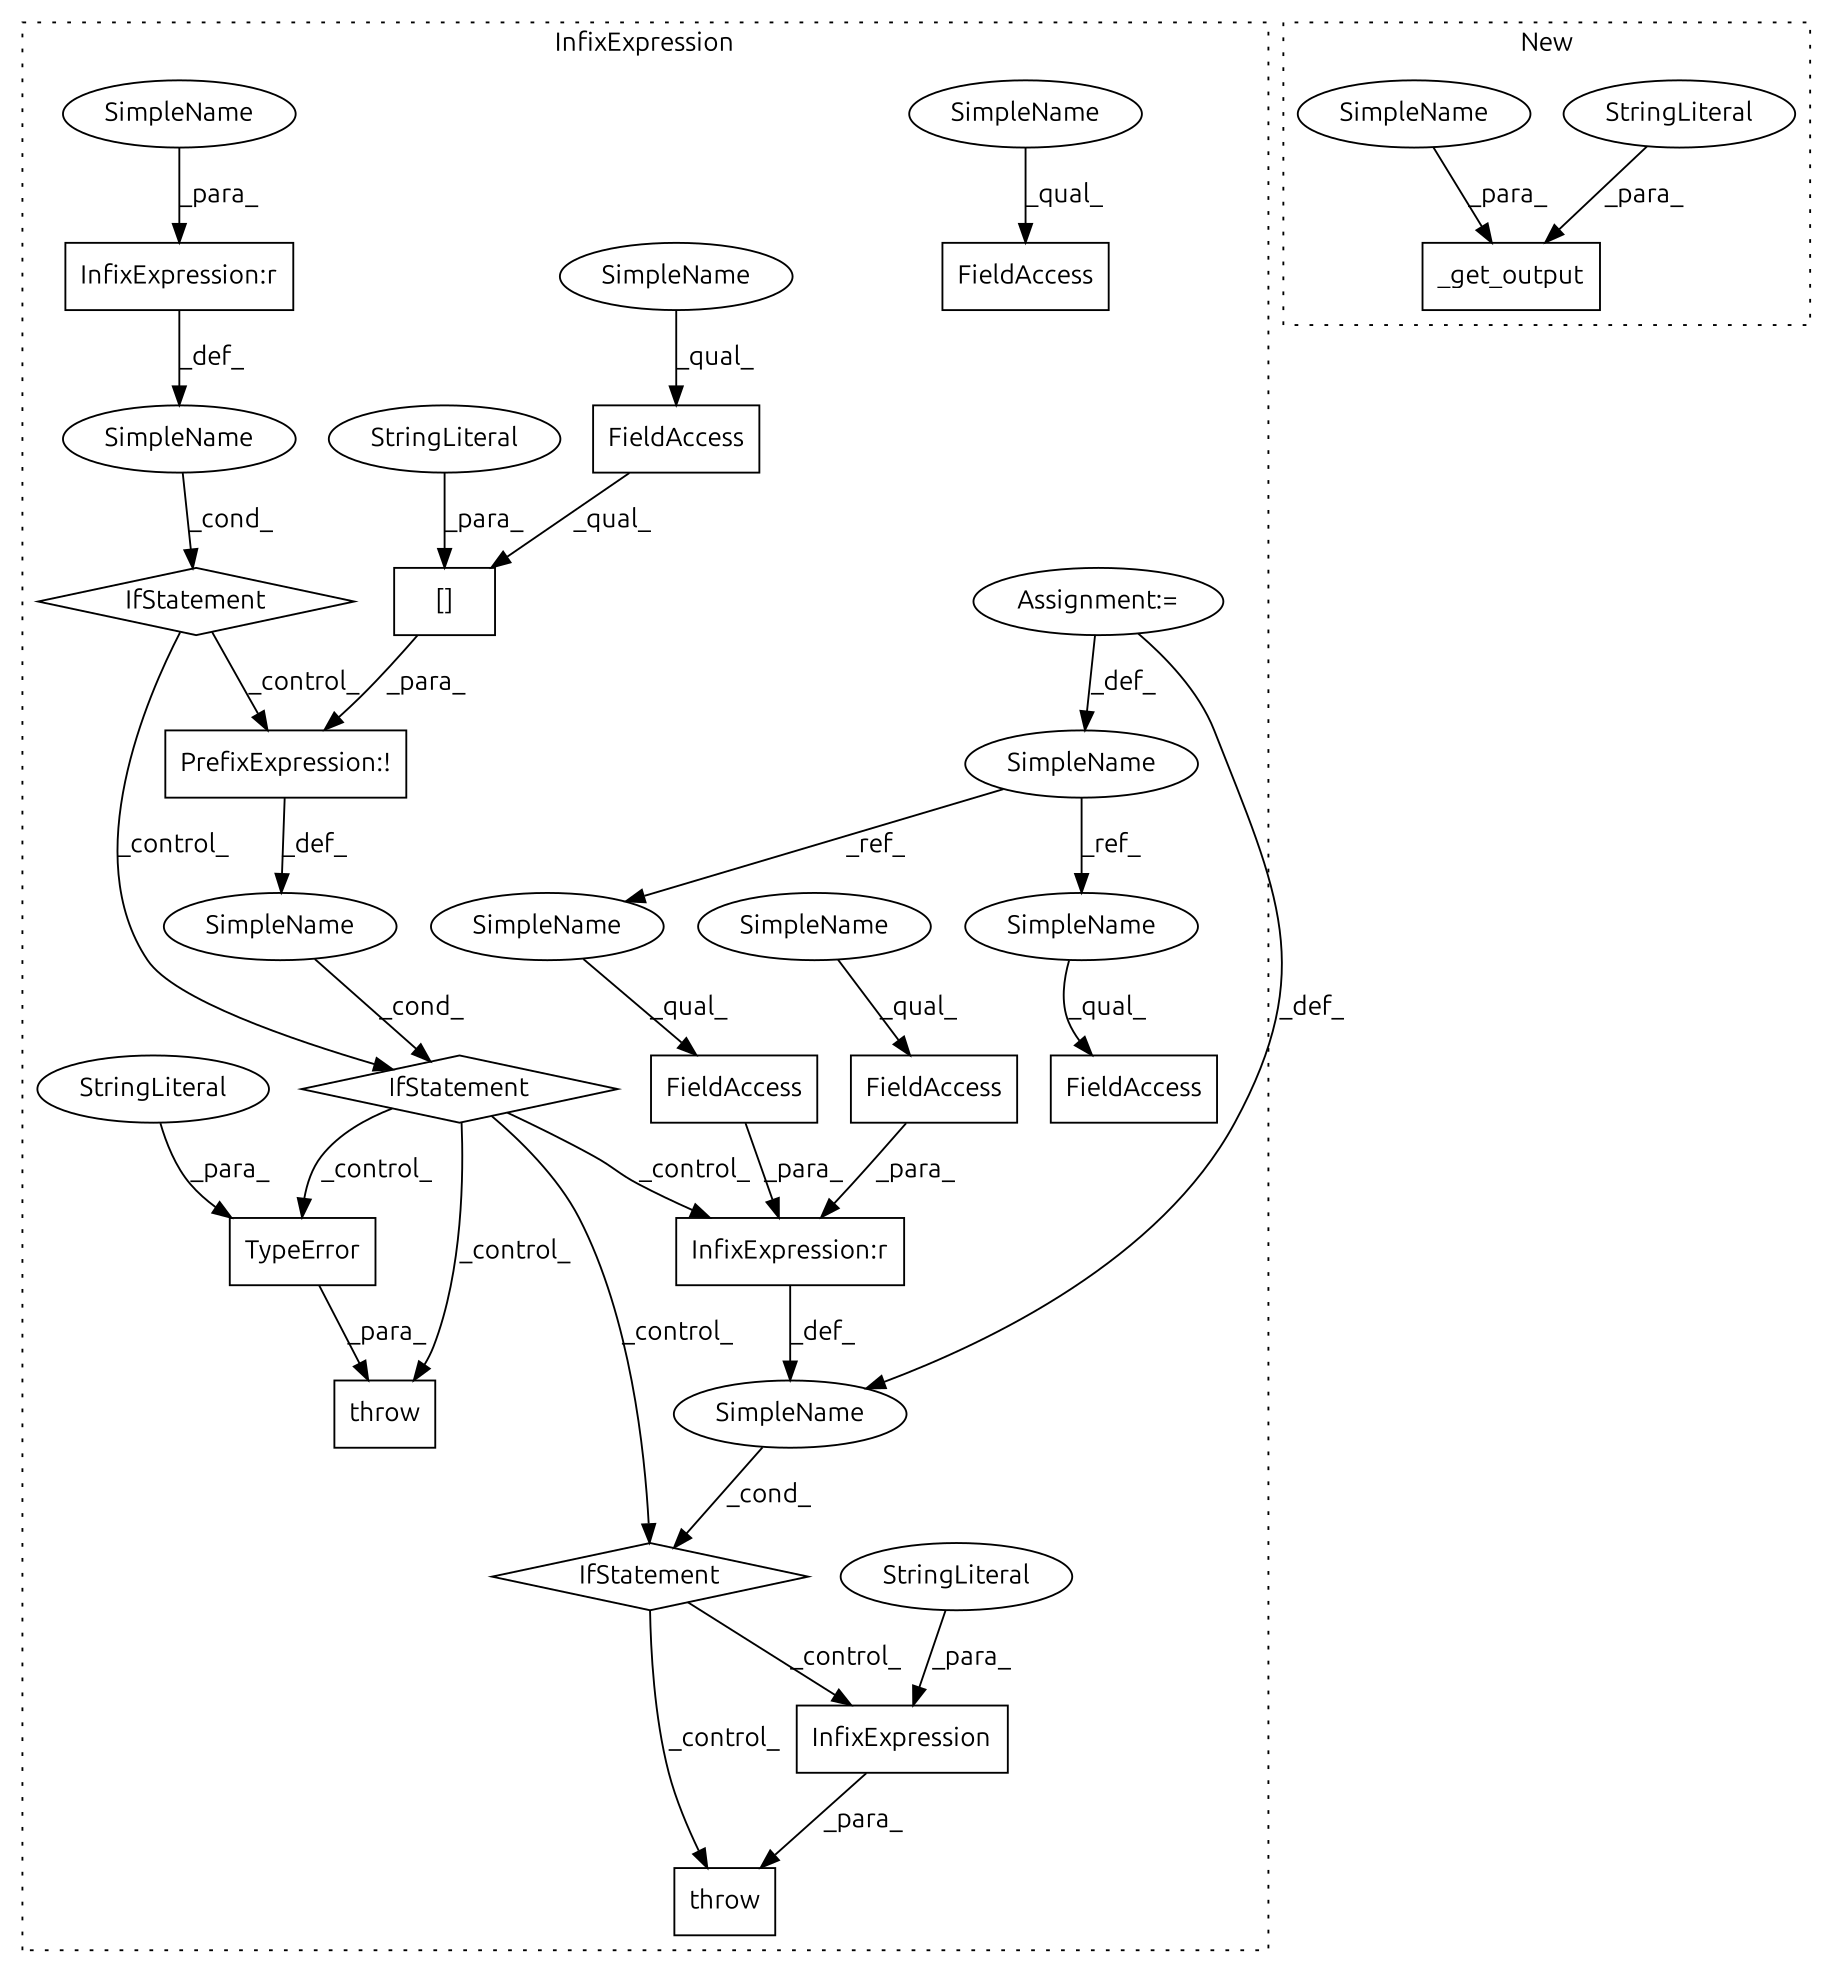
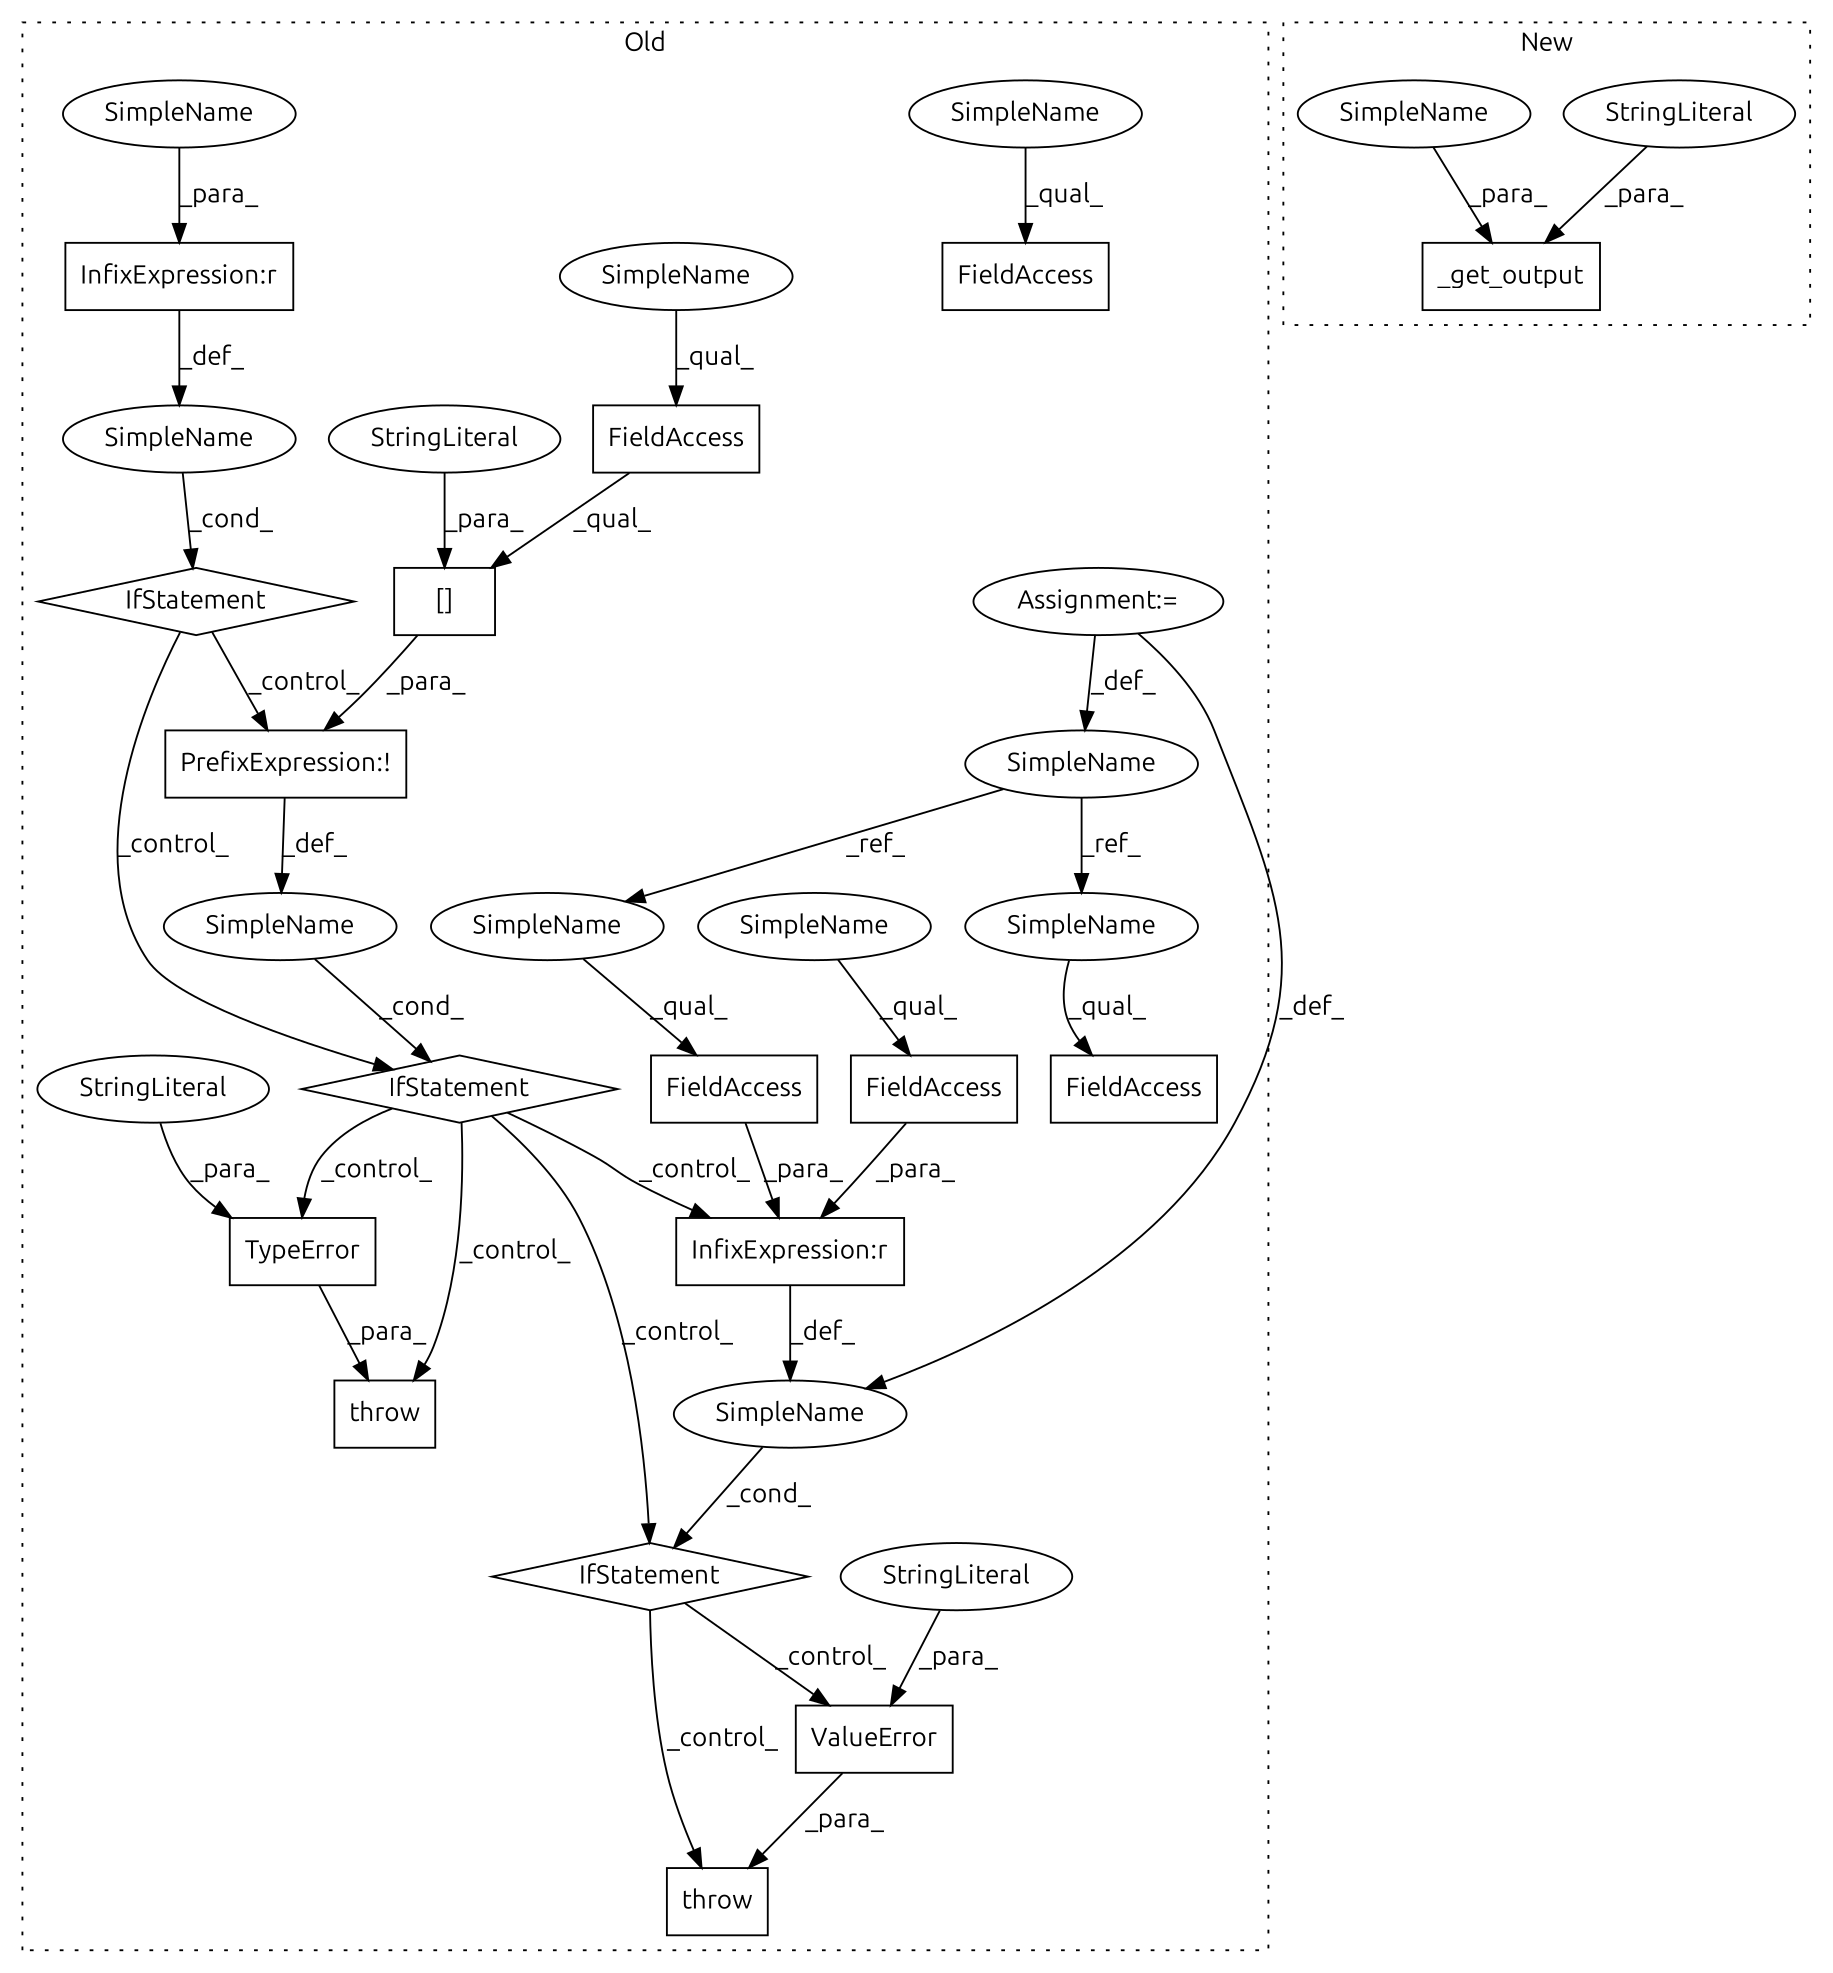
(645, 44) -> (645, 44)
(902, 1739) -> (874, 1739)
